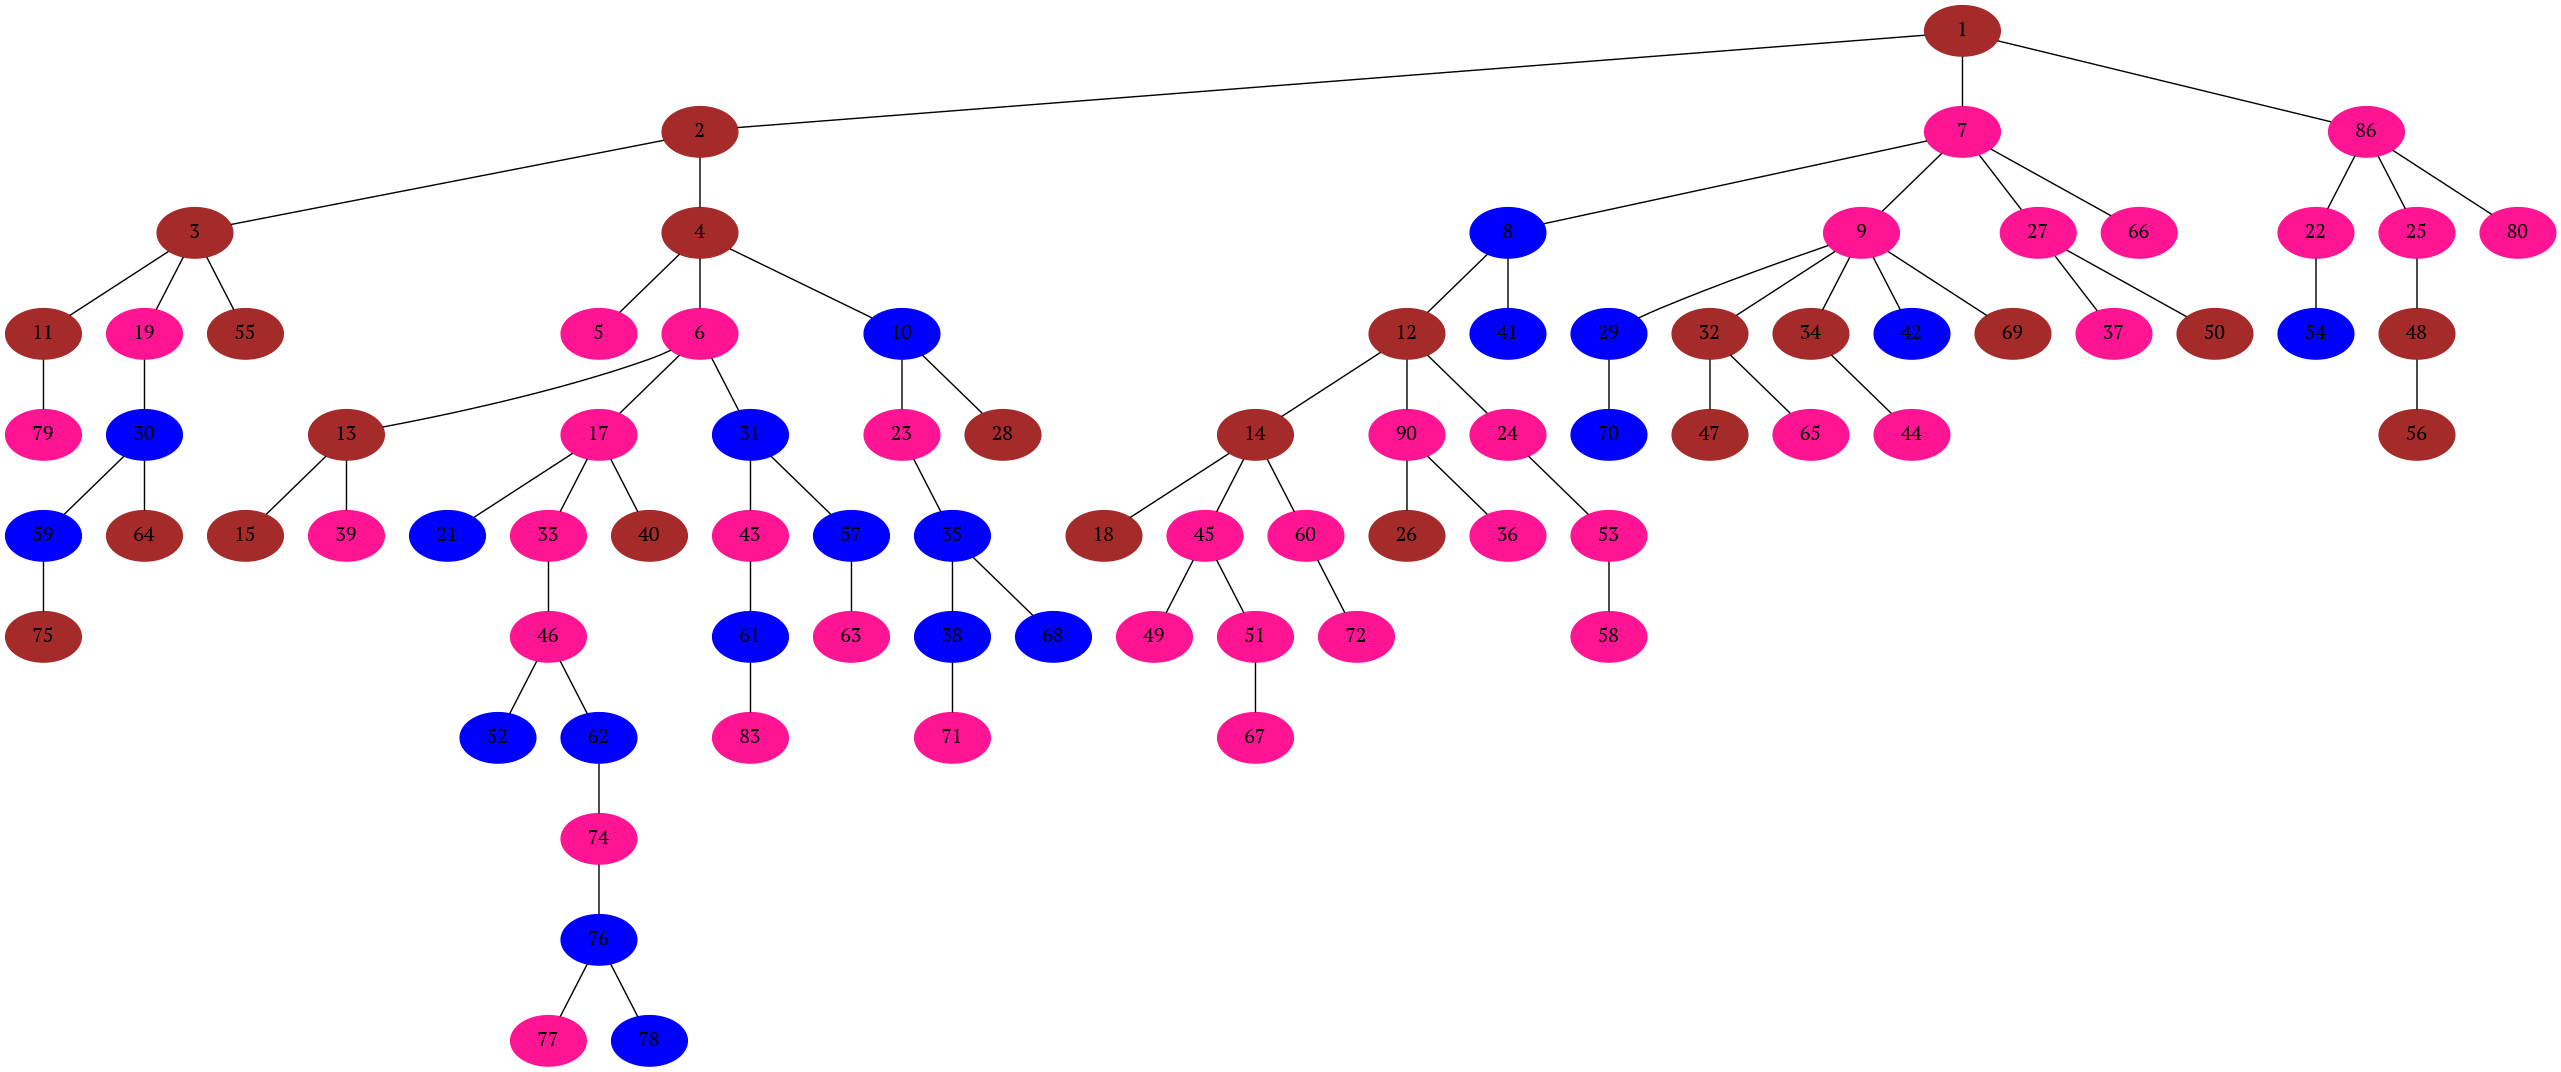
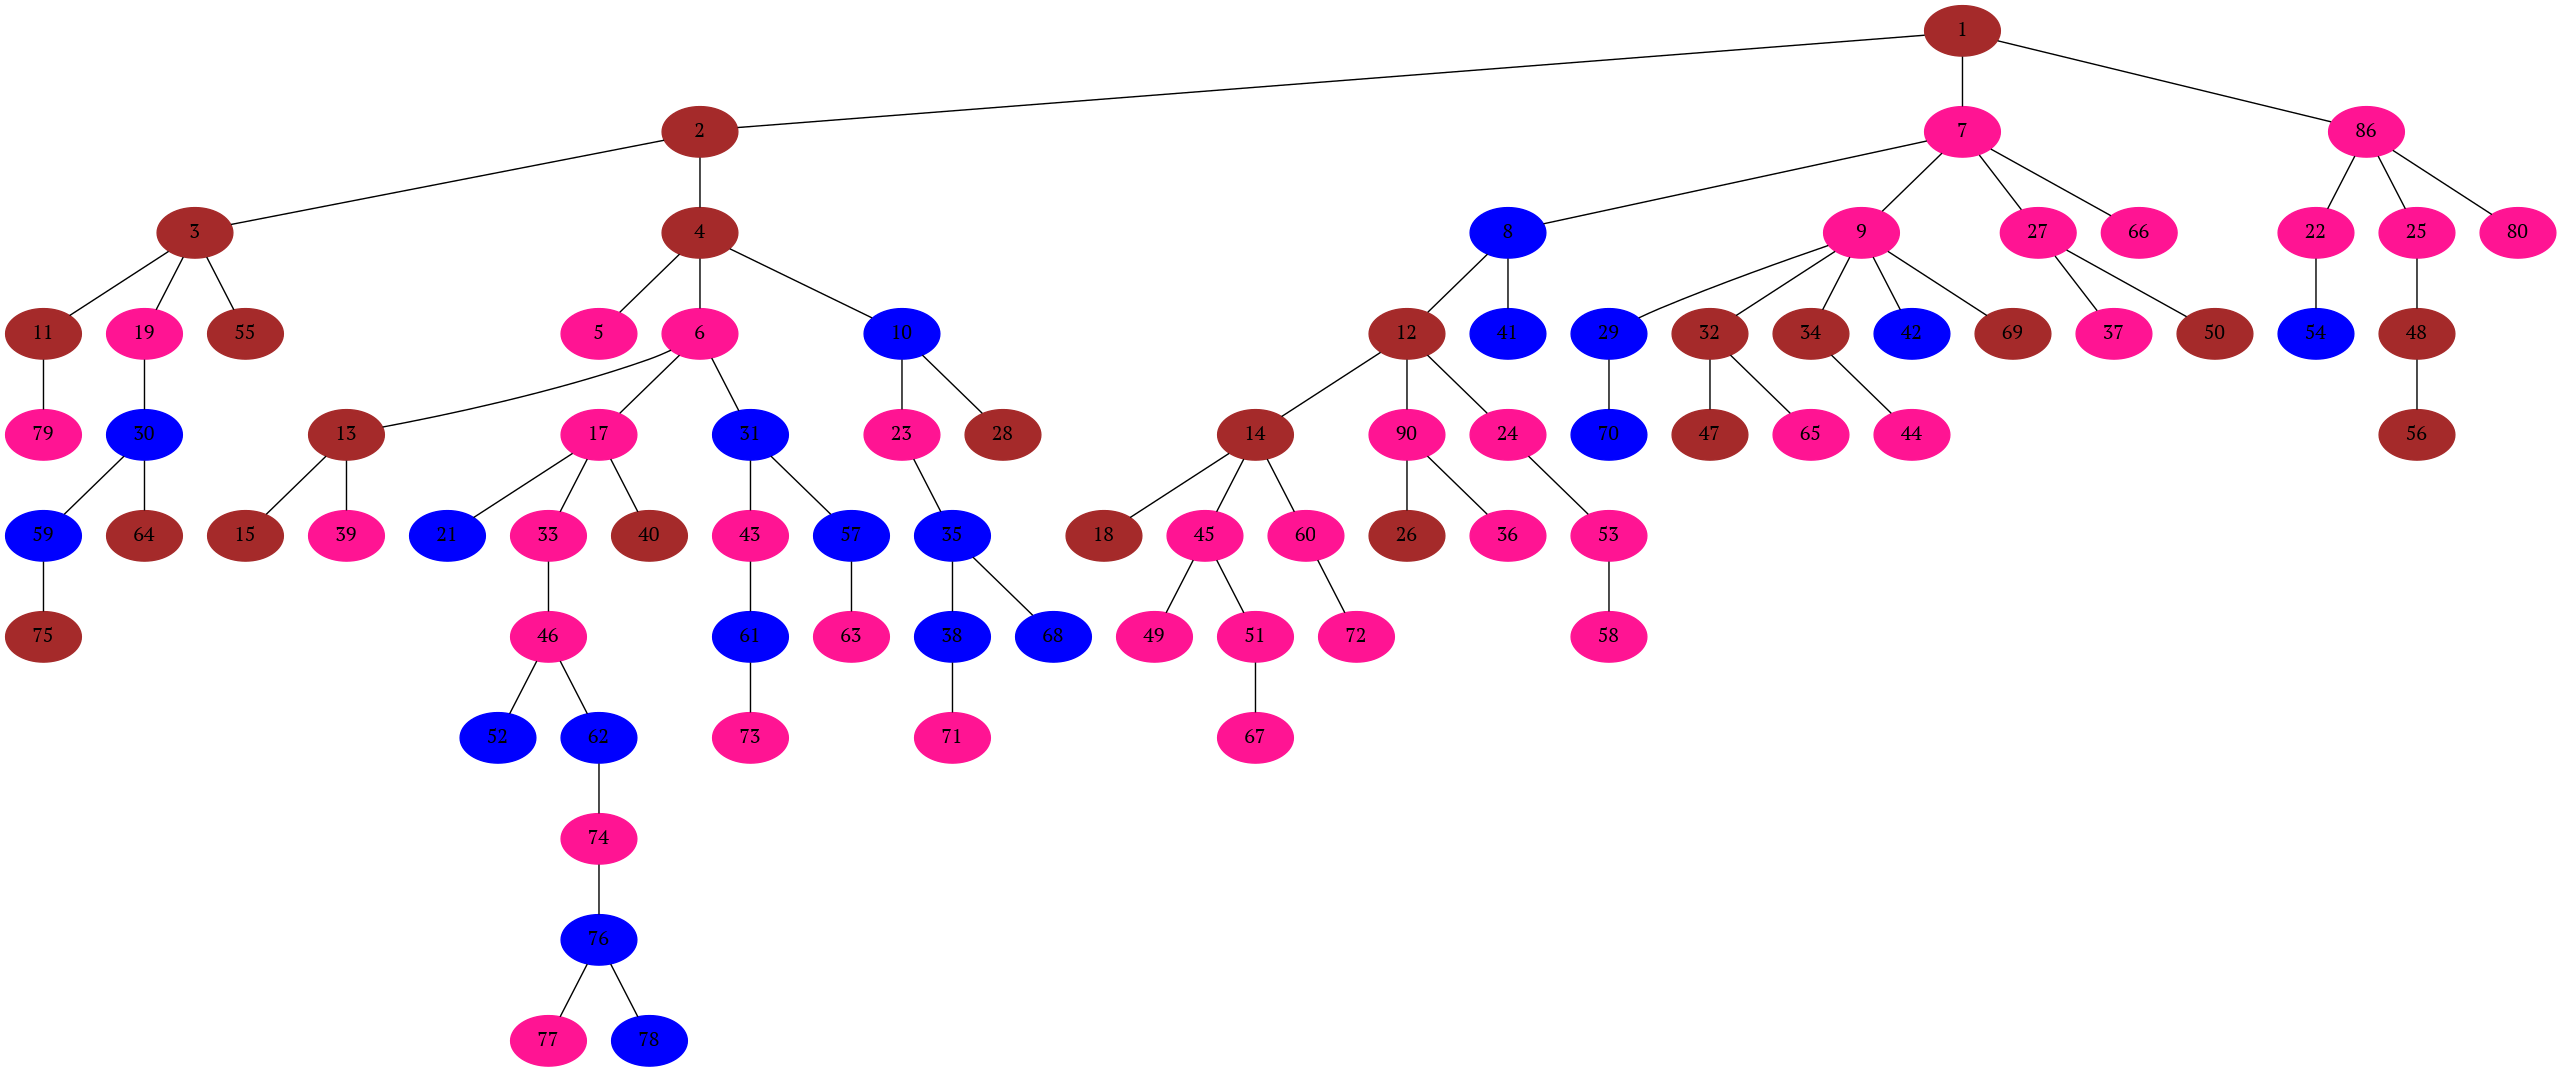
(750, 738) -> (750, 738)
